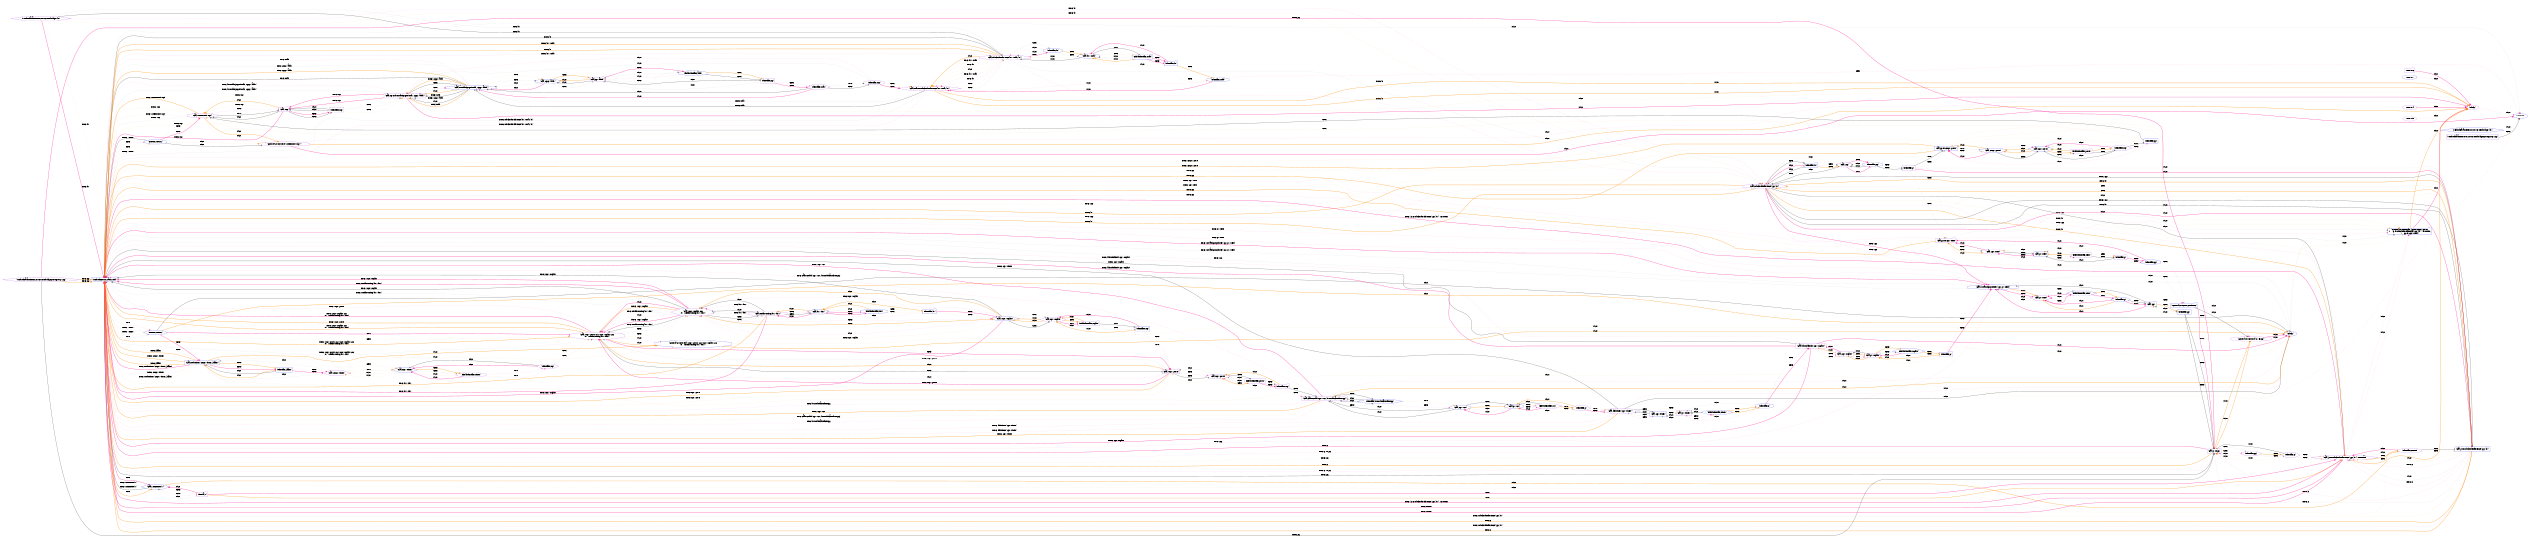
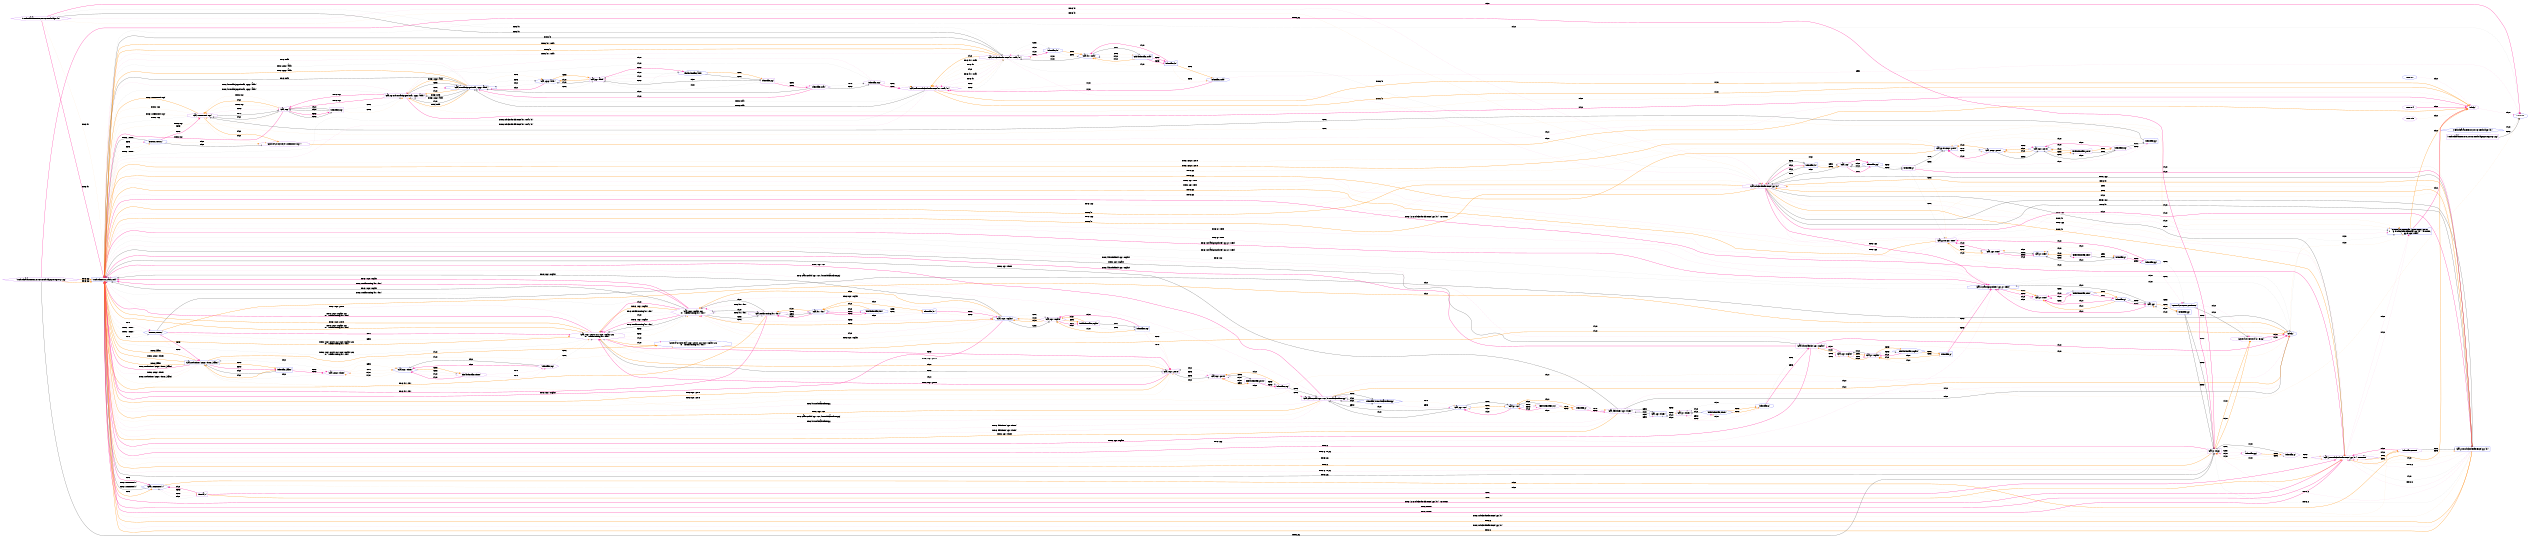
(2410, 71) -> none
(1403, 155) -> (1323, 4)
